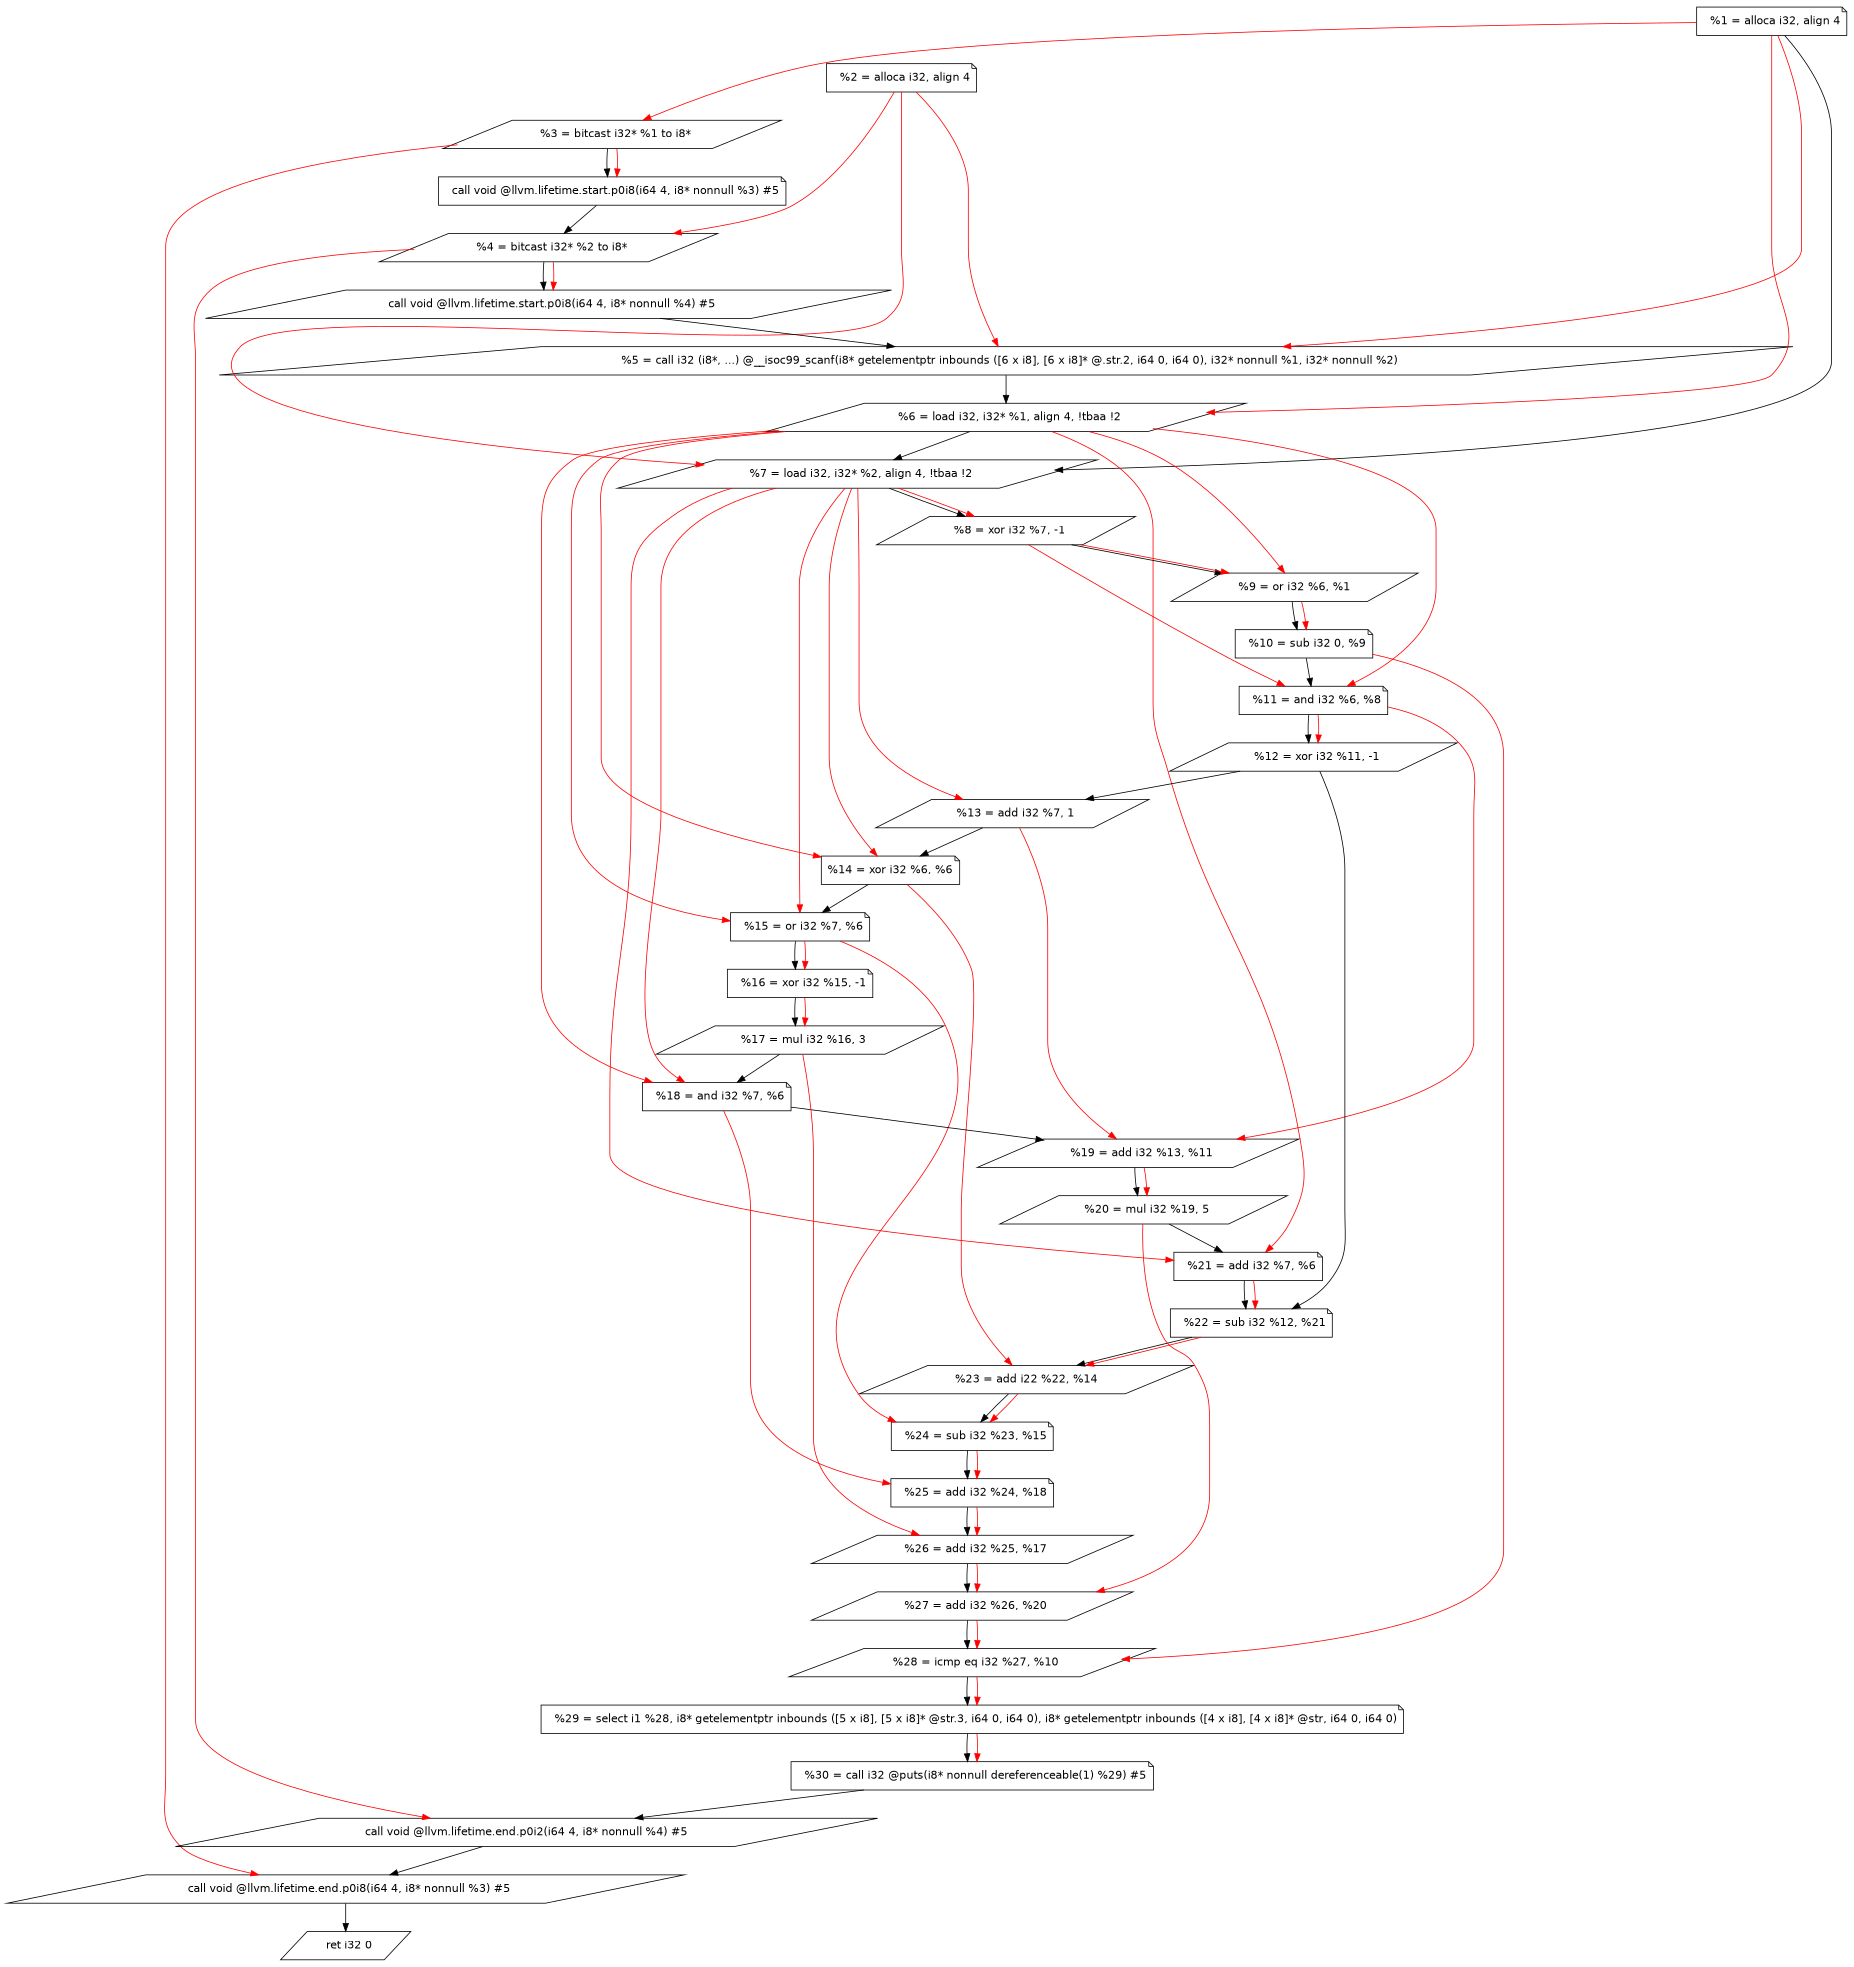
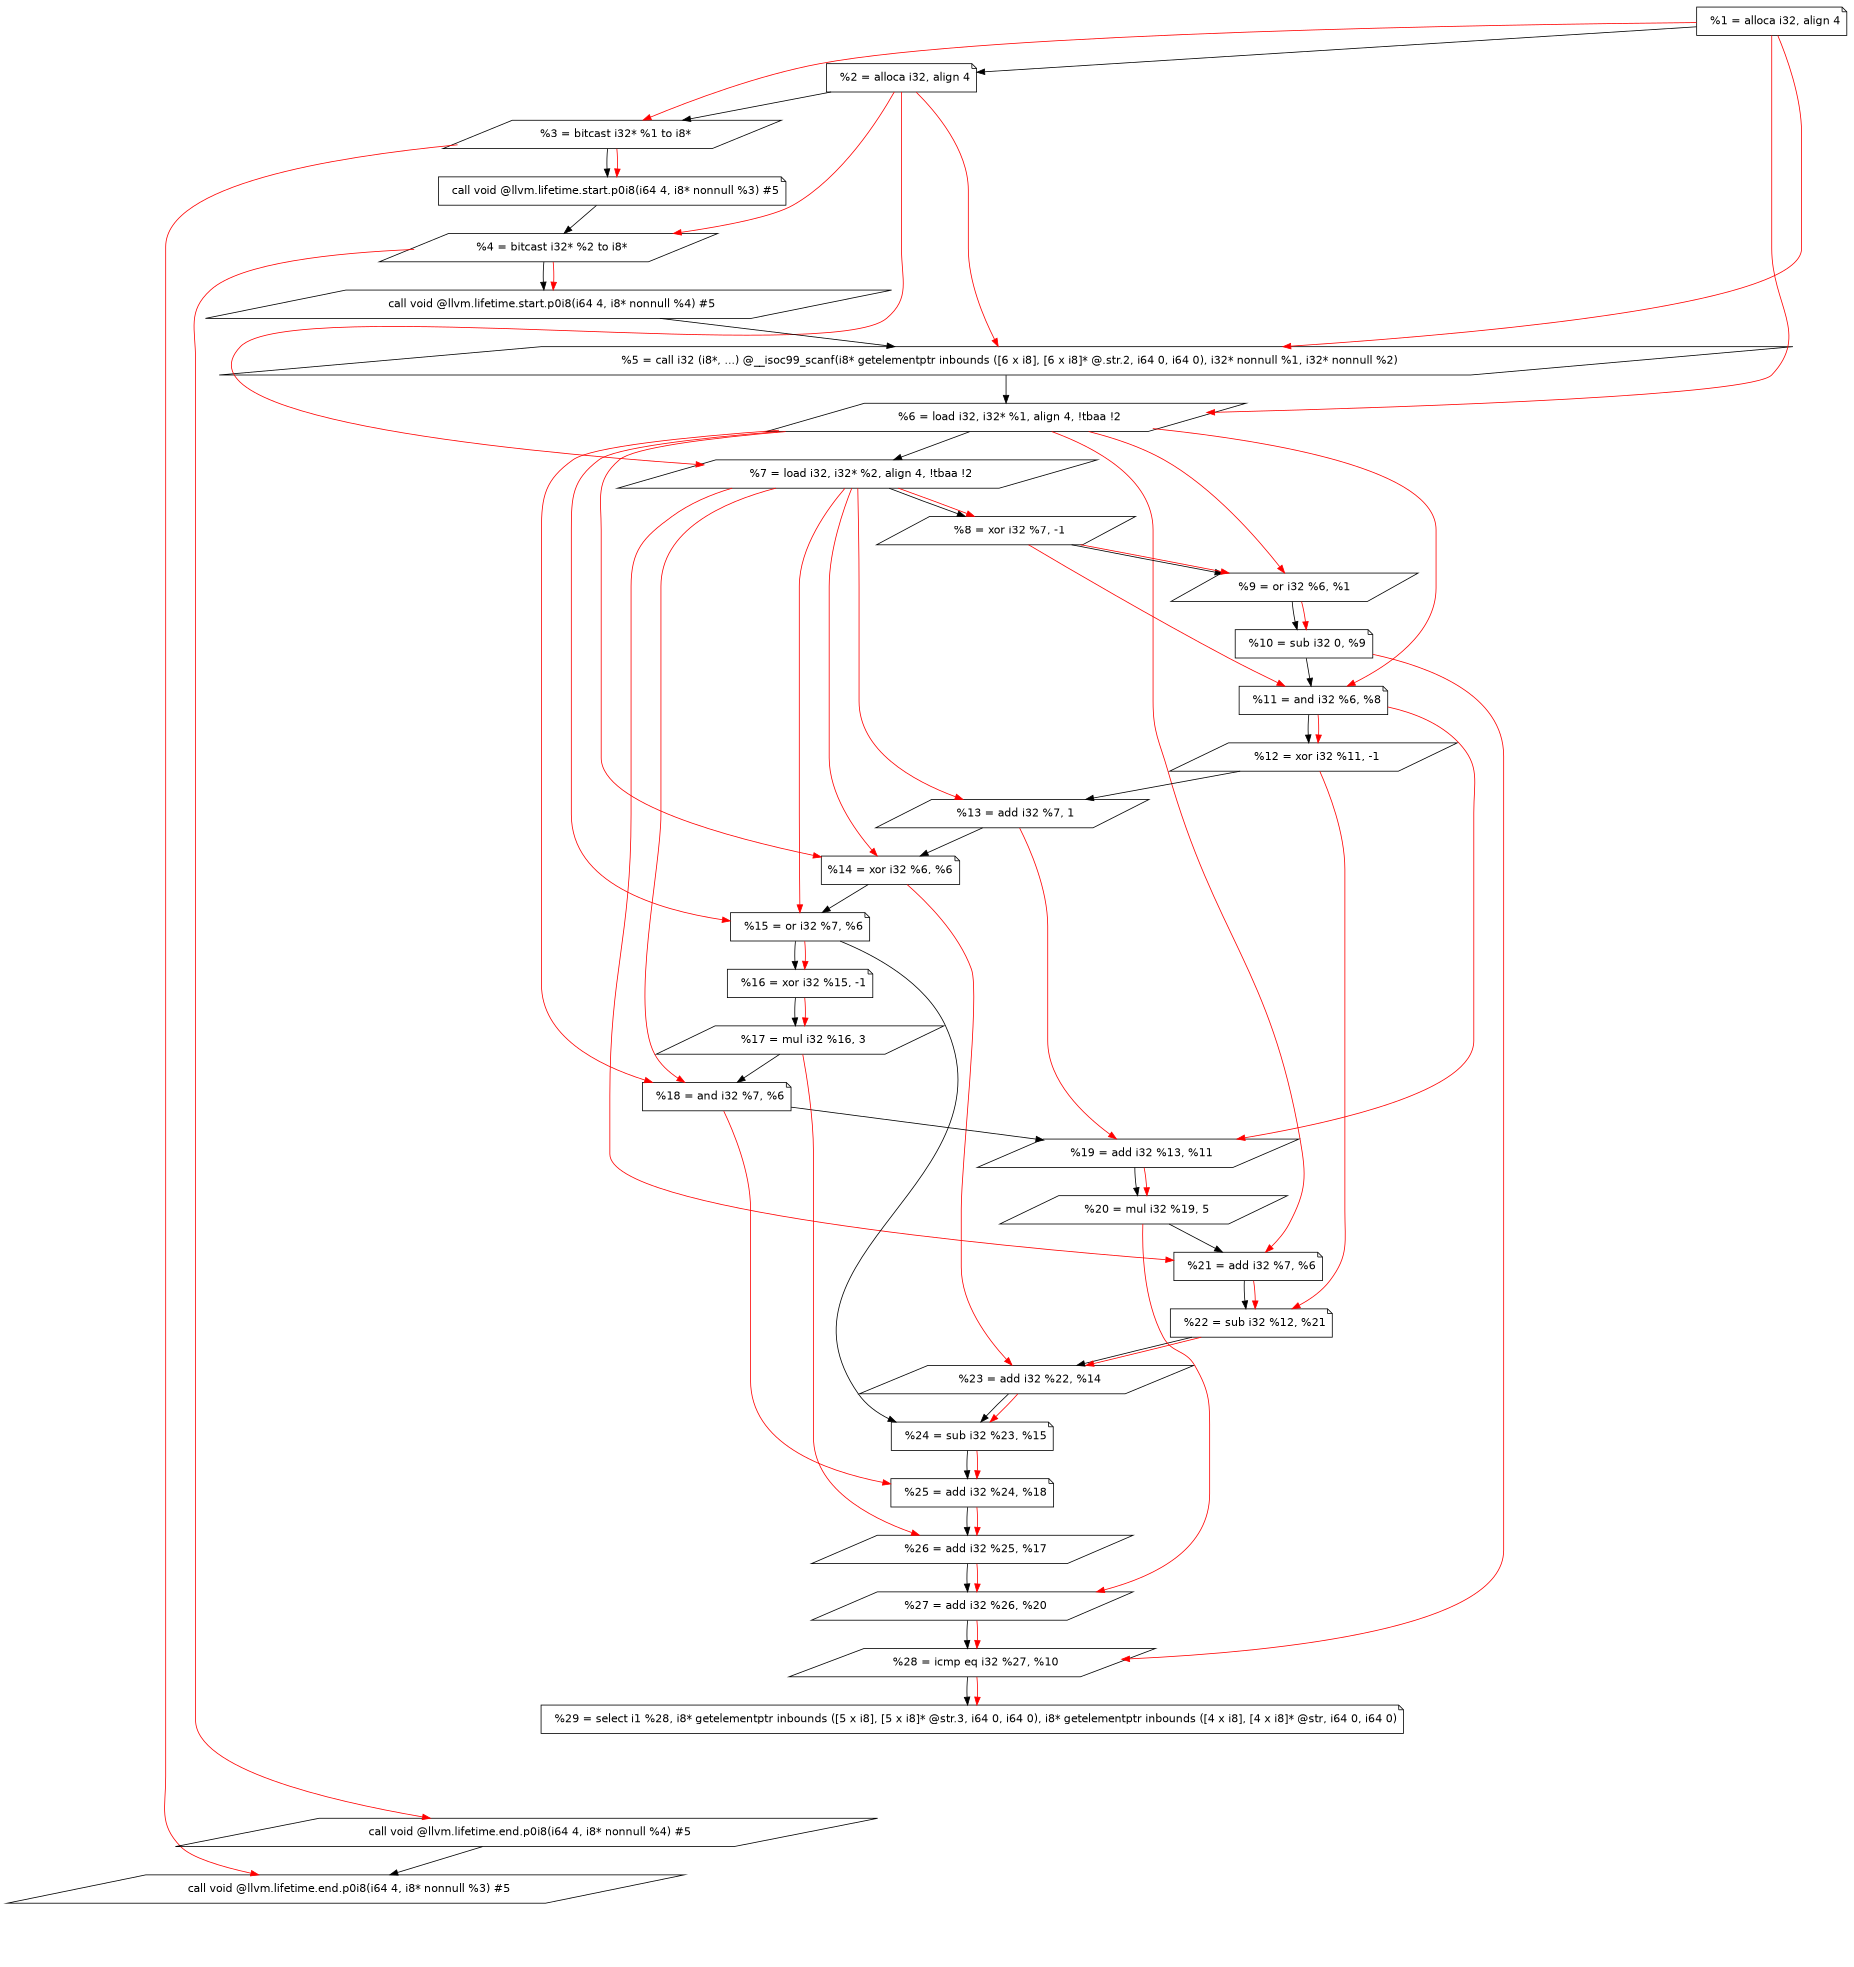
none -> (761, 105)
(1625, 433) -> (1341, 49)
(1345, 1046) -> (1345, 1046)
(924, 1171) -> (924, 1171)
(1027, 1380) -> (1027, 1380)
(972, 1776) -> none
(527, 1832) -> (527, 1832)
(346, 1946) -> none
